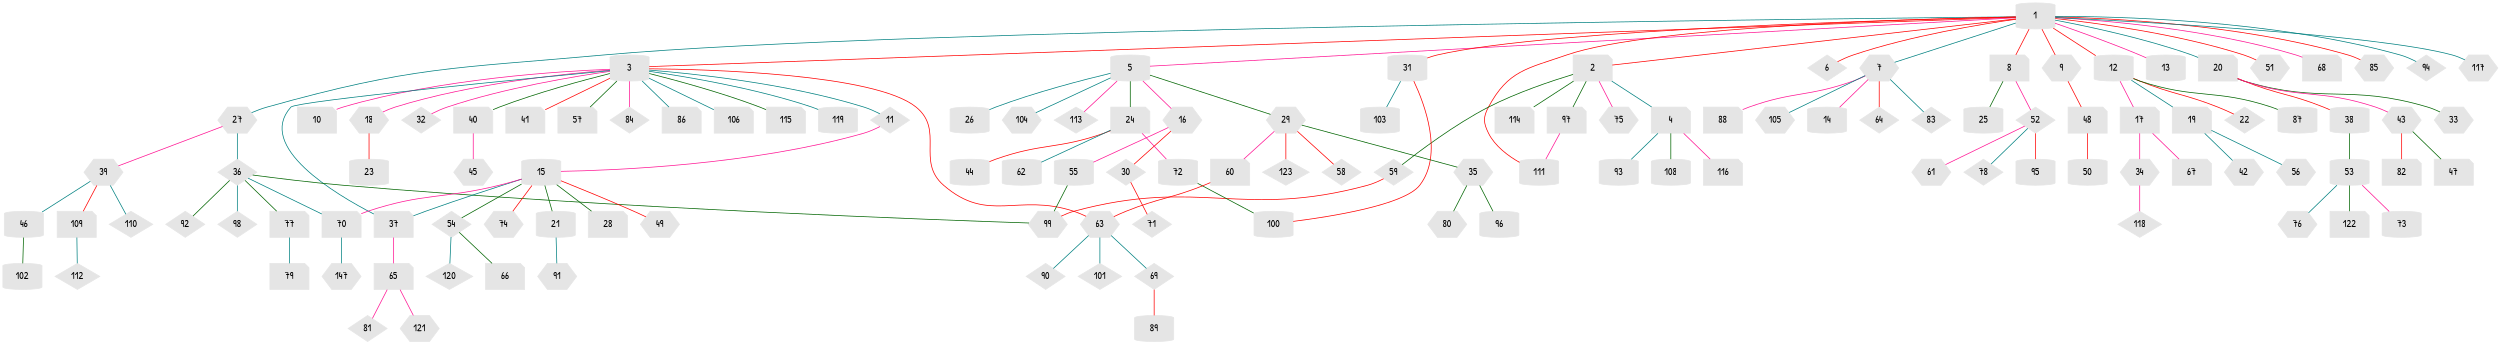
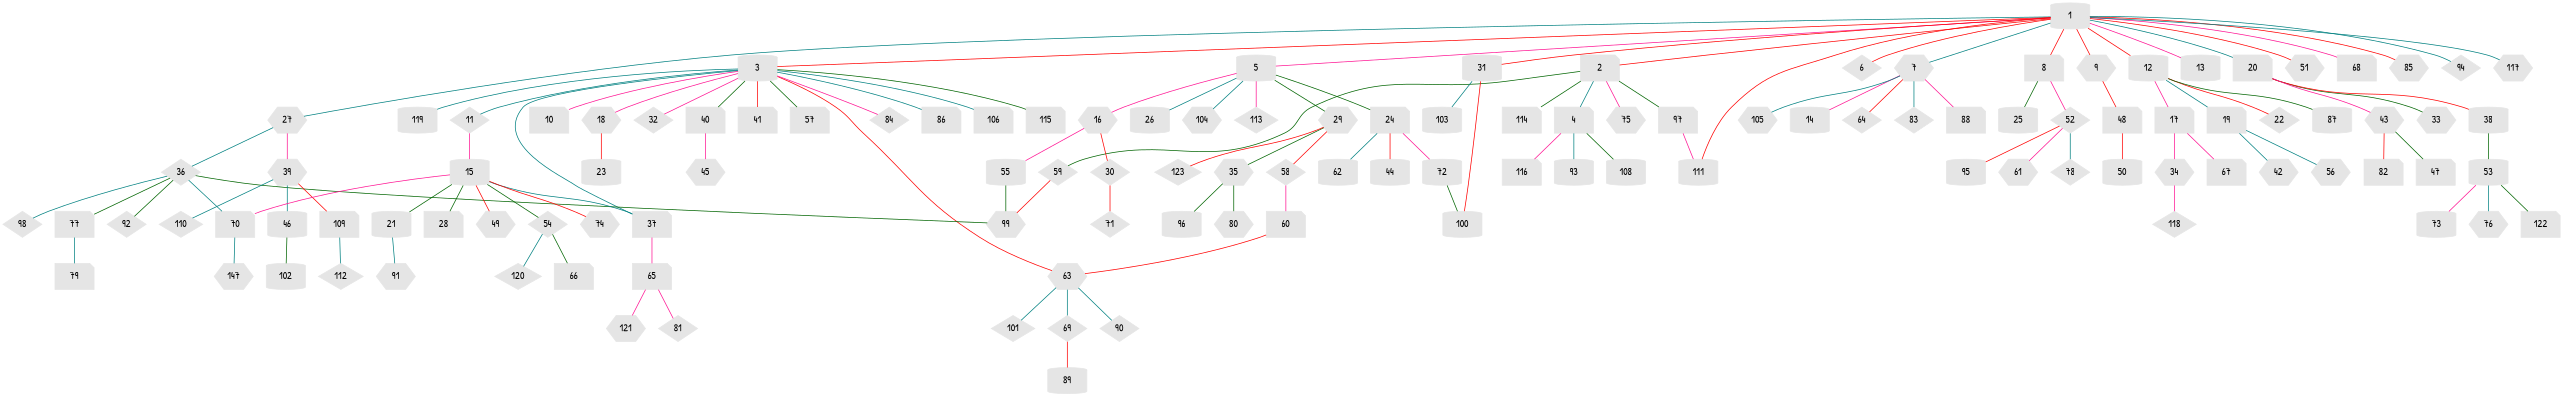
(1259, 145) -> (1286, 198)
